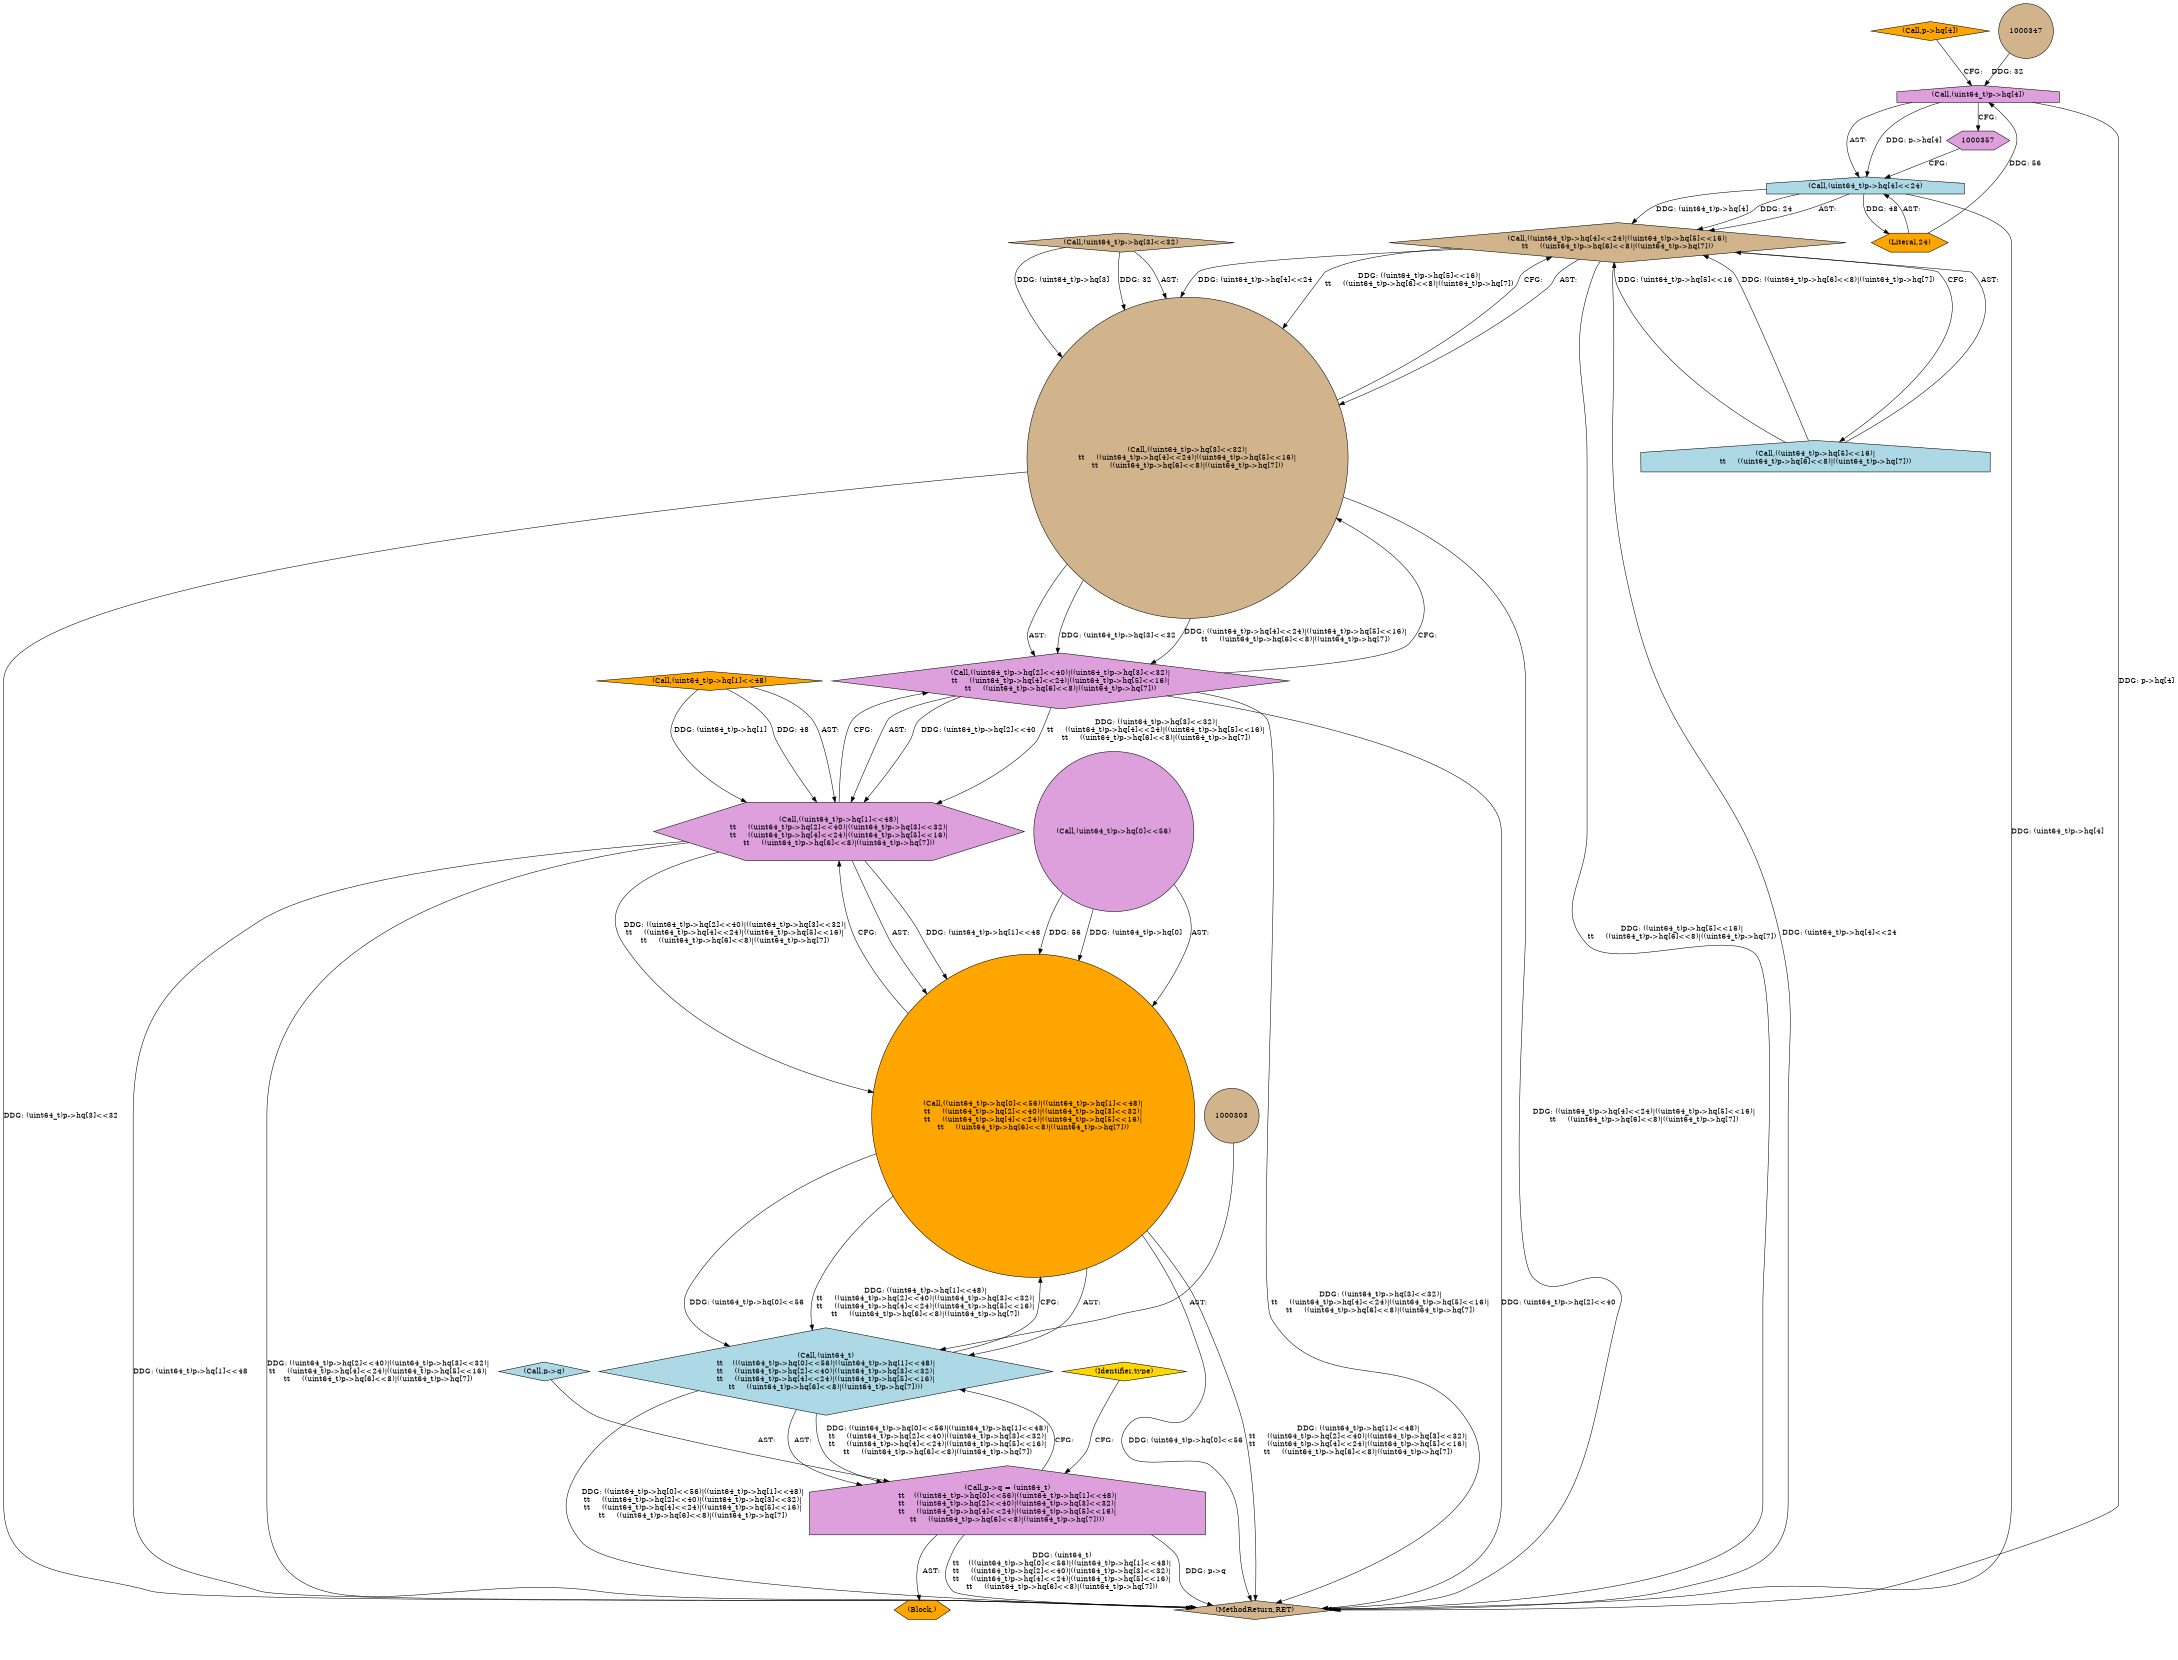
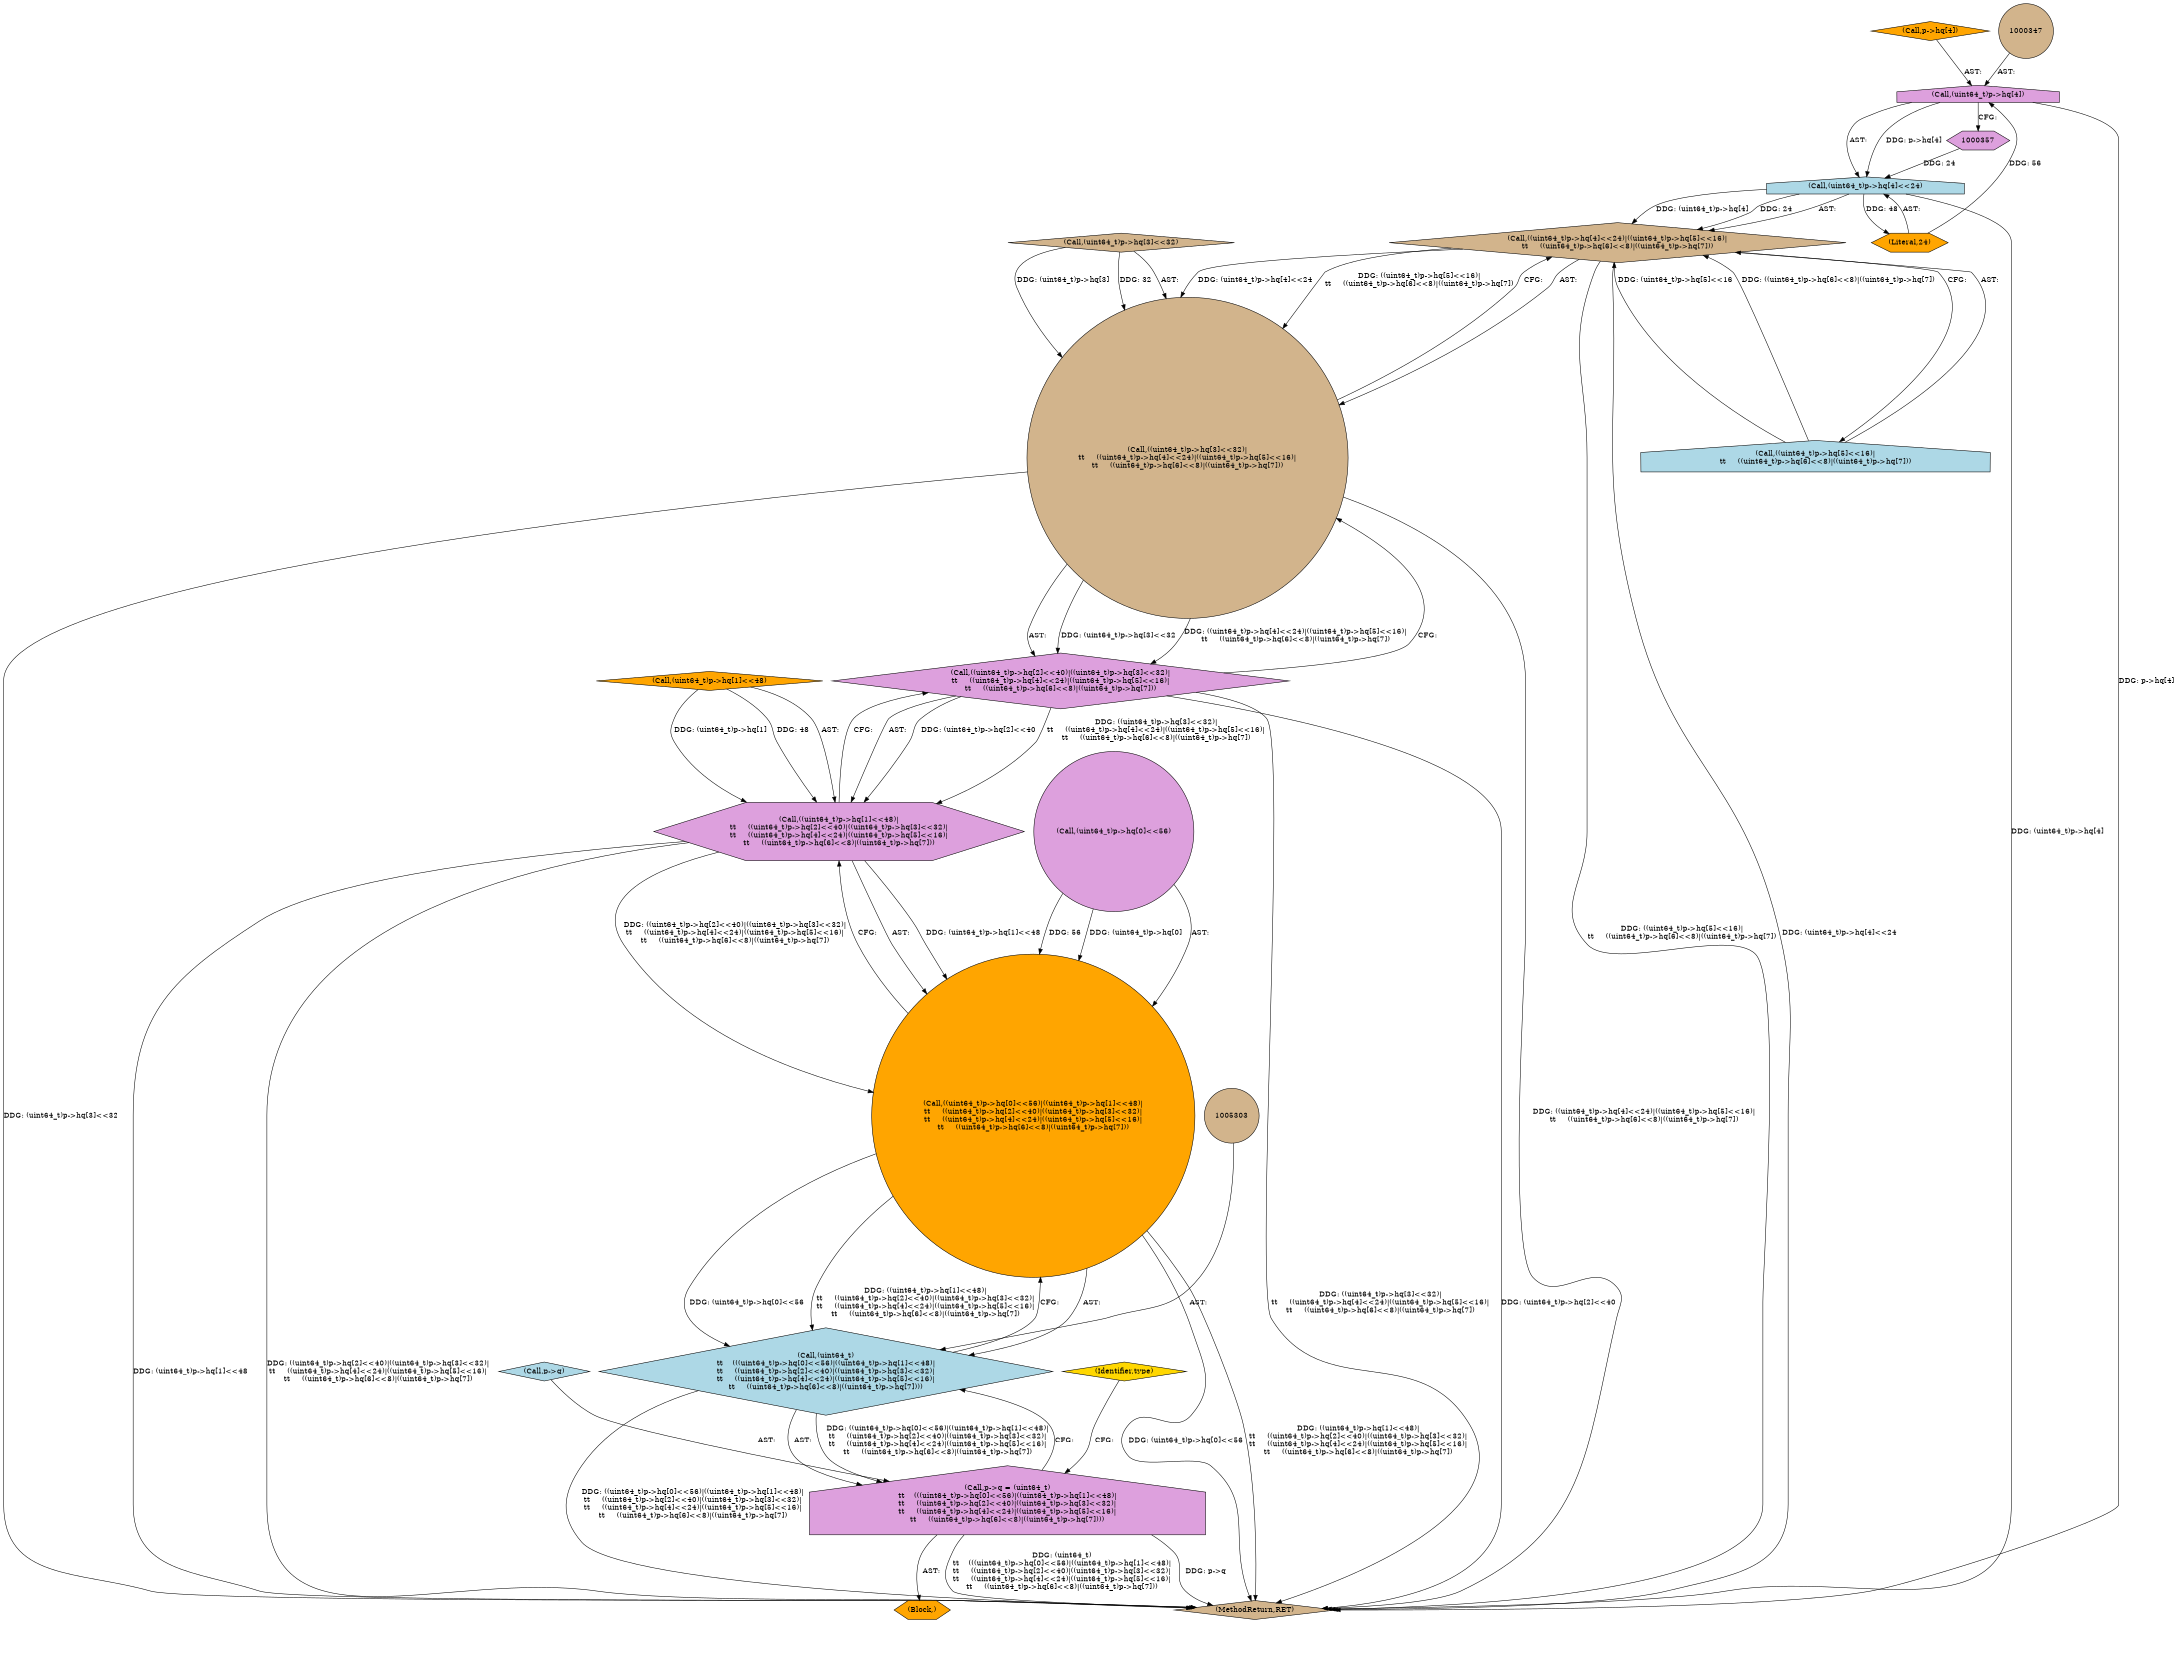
(1974, 72) -> (1974, 72)
(2008, 72) -> (2008, 72)
(1939, 163) -> (1939, 163)
(1232, 1116) -> (1232, 1116)
